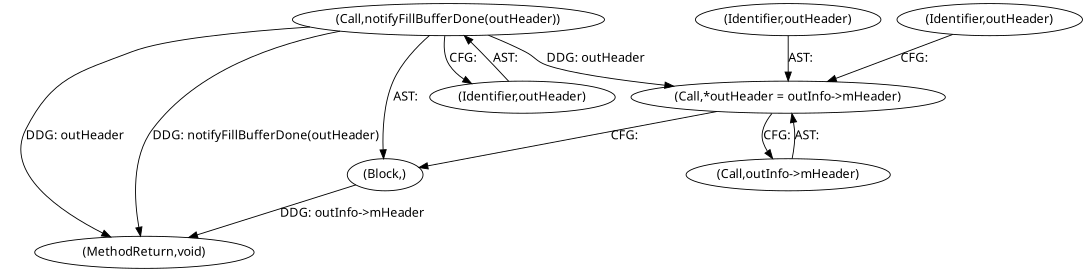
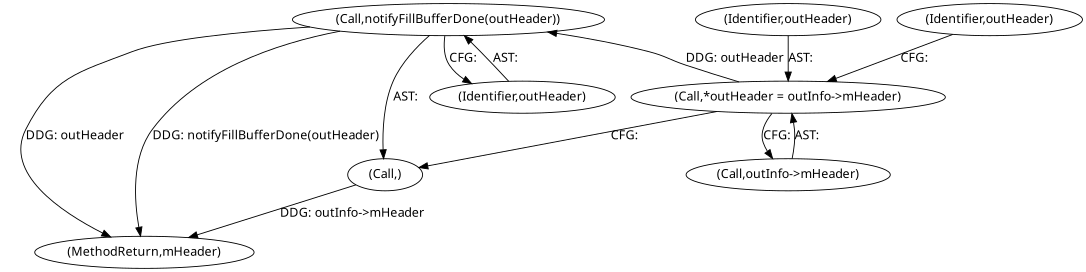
(573, 72) -> (649, 52)
(385, 175) -> (385, 175)
(144, 252) -> (144, 252)
